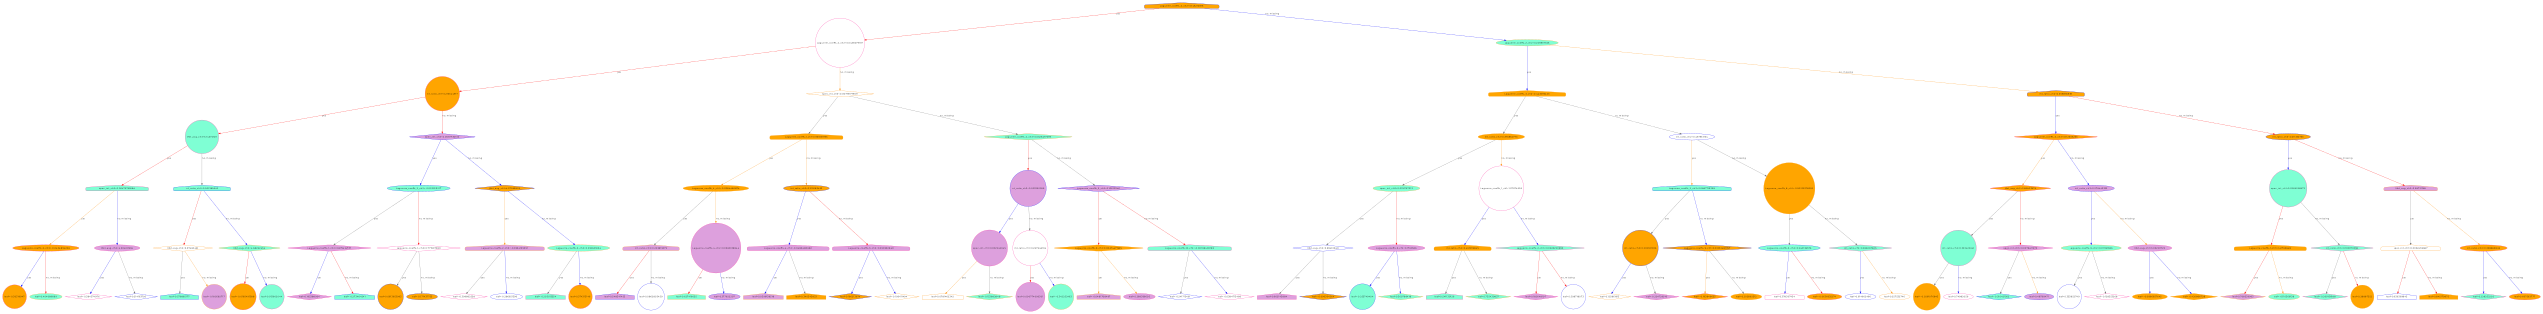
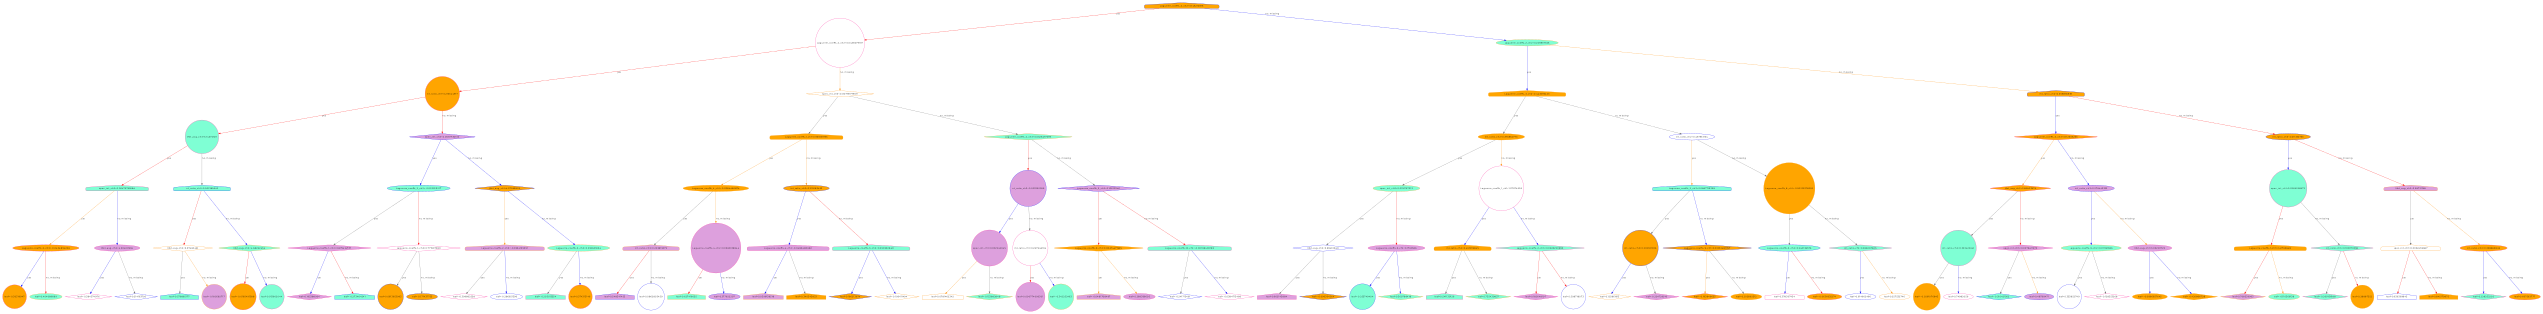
(871, 248) -> (871, 248)
